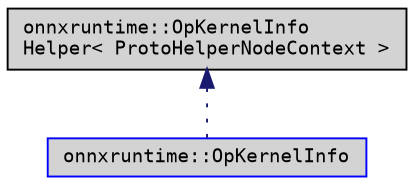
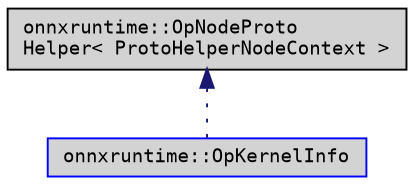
(207, 39) -> (207, 39)
